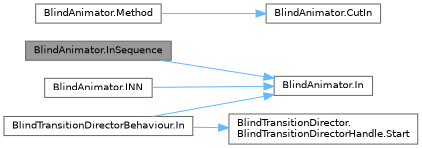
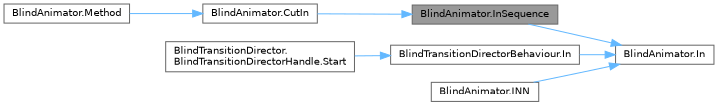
none -> (360, 14)
(206, 127) -> (367, 56)
